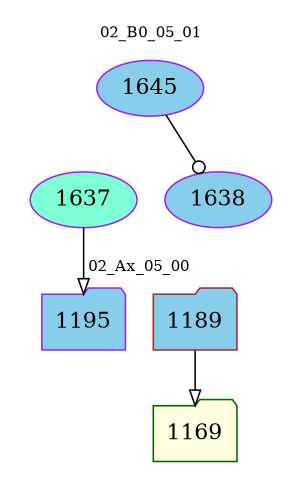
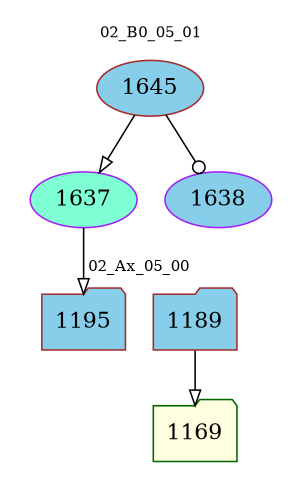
(150, 88) -> (150, 88)
none -> (121, 137)
(84, 322) -> (84, 322)
